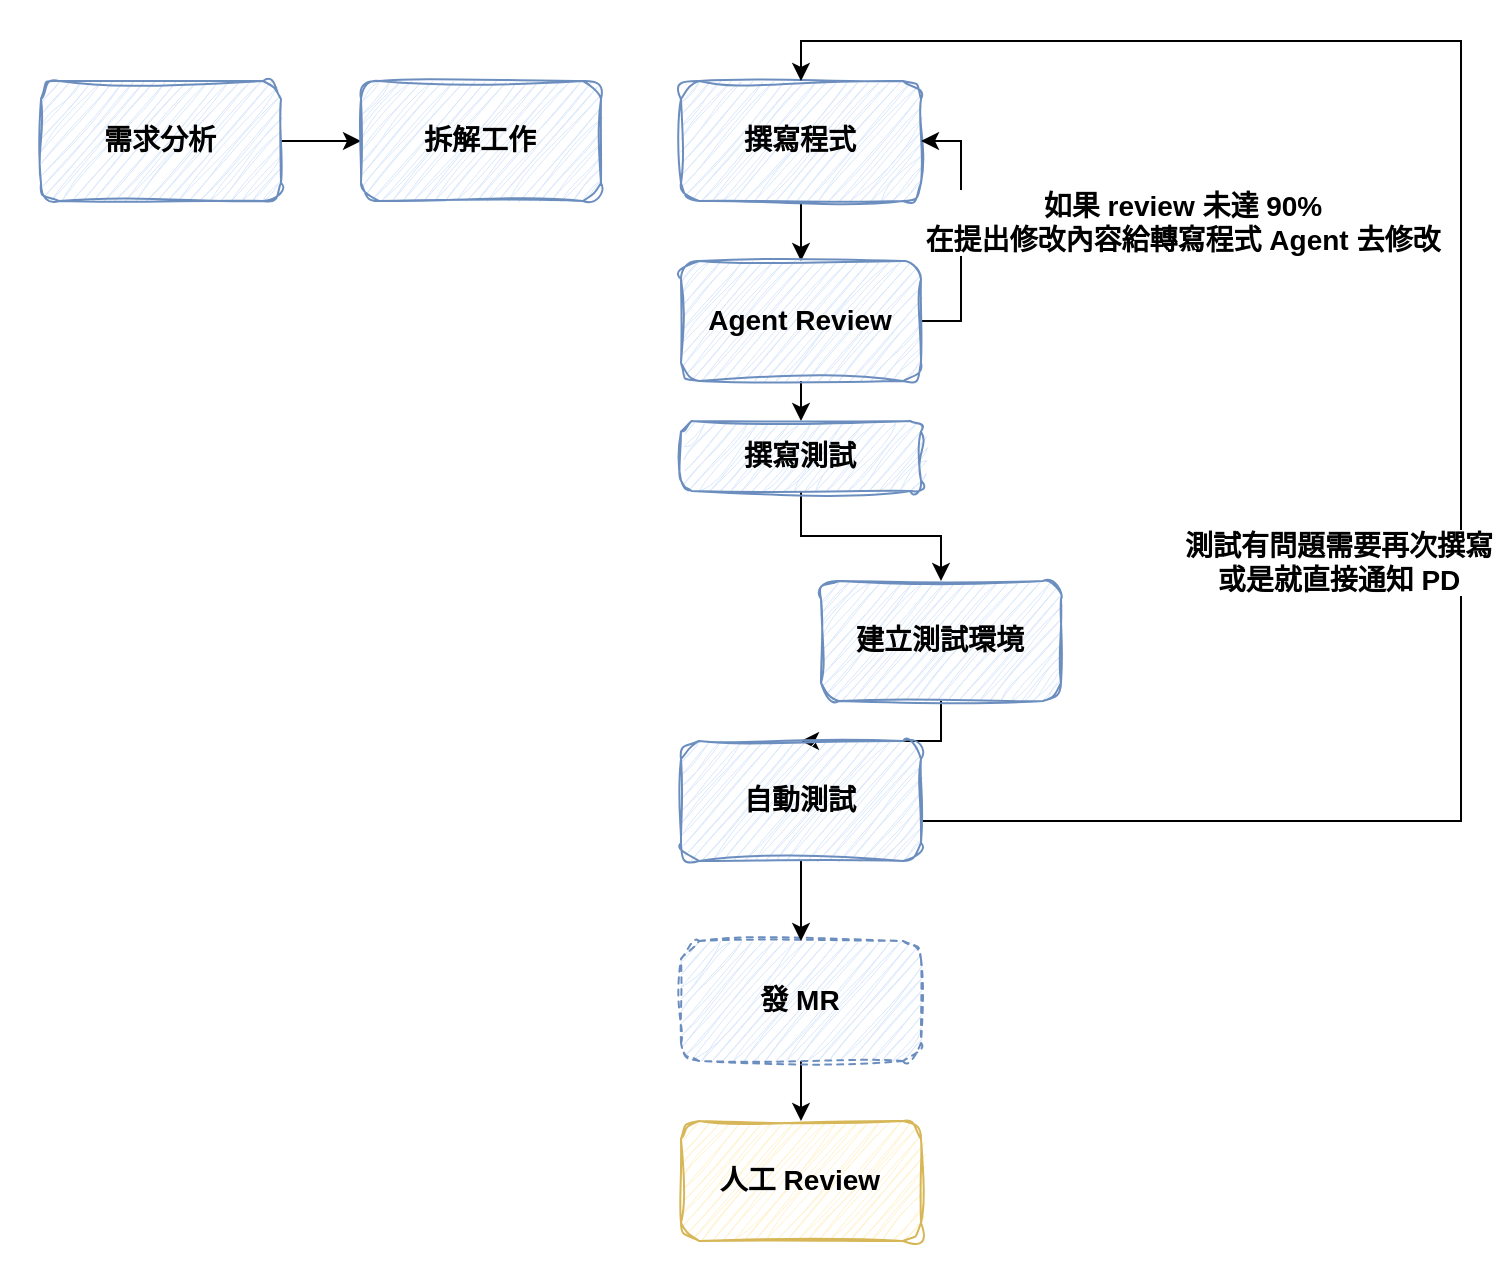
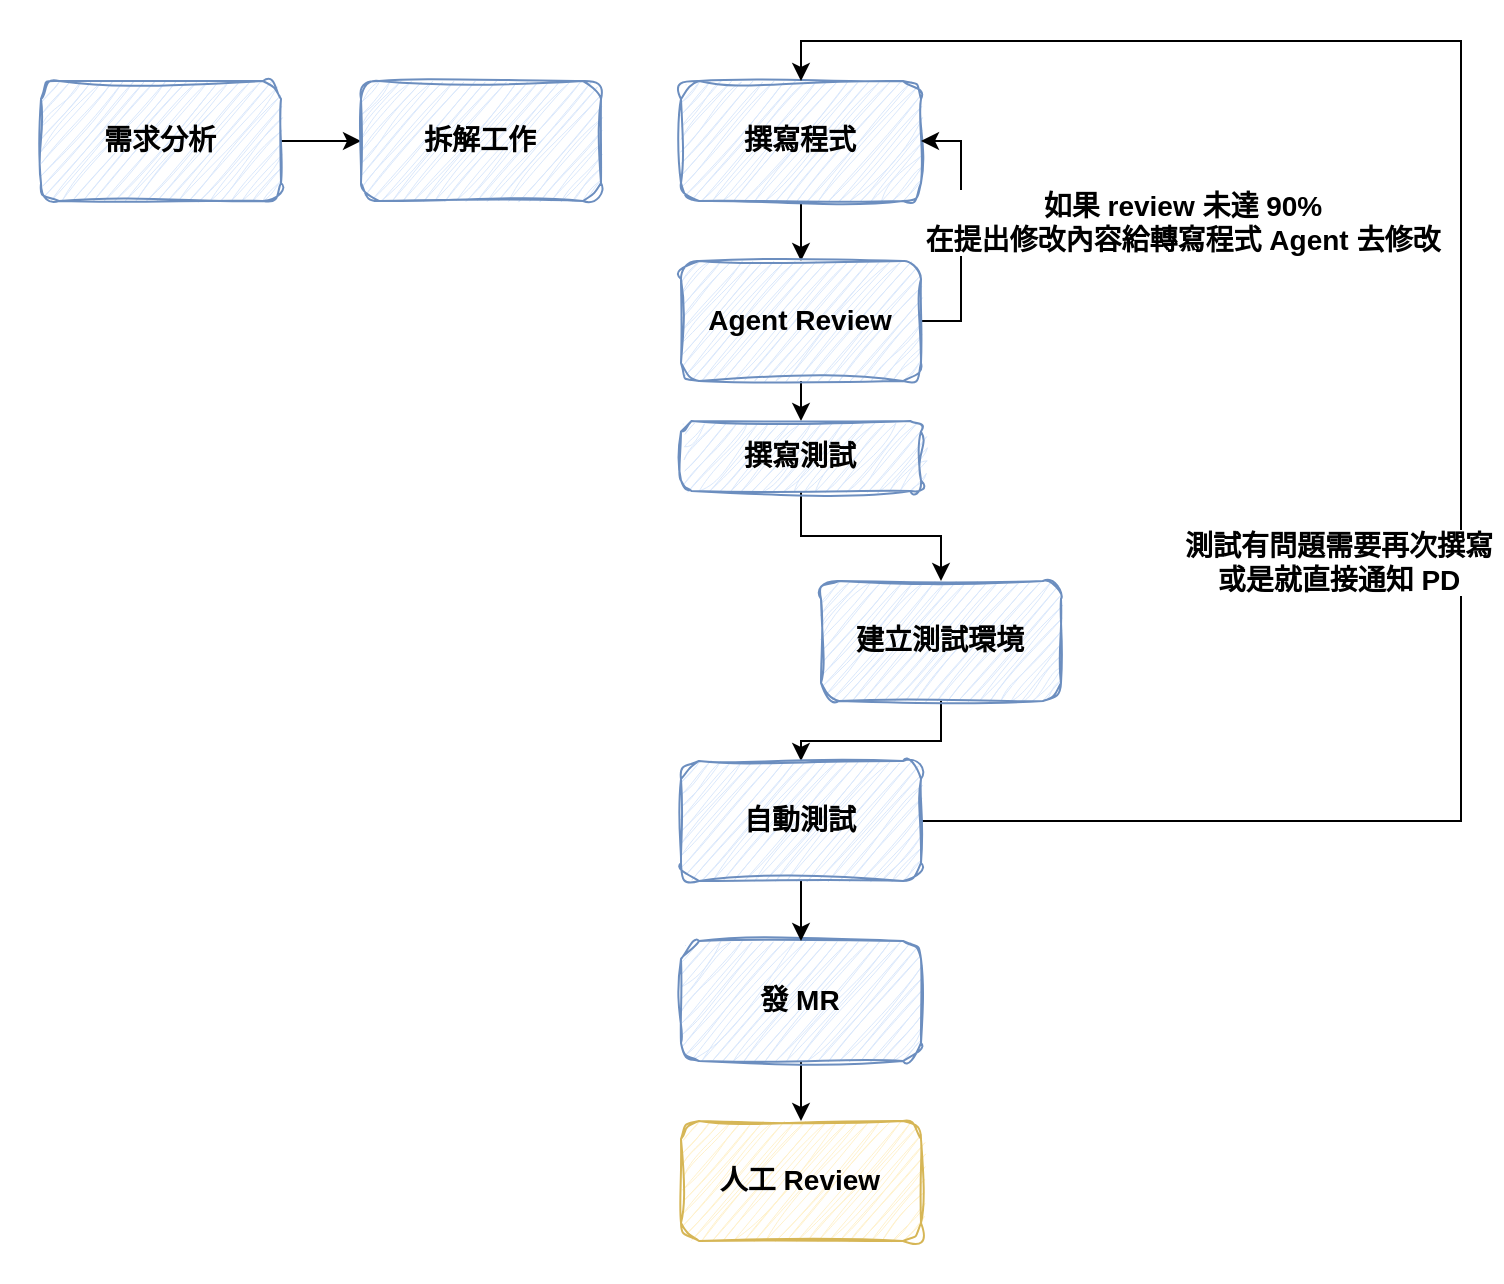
(801, 801) -> (801, 821)
(801, 1001) -> (801, 1001)
